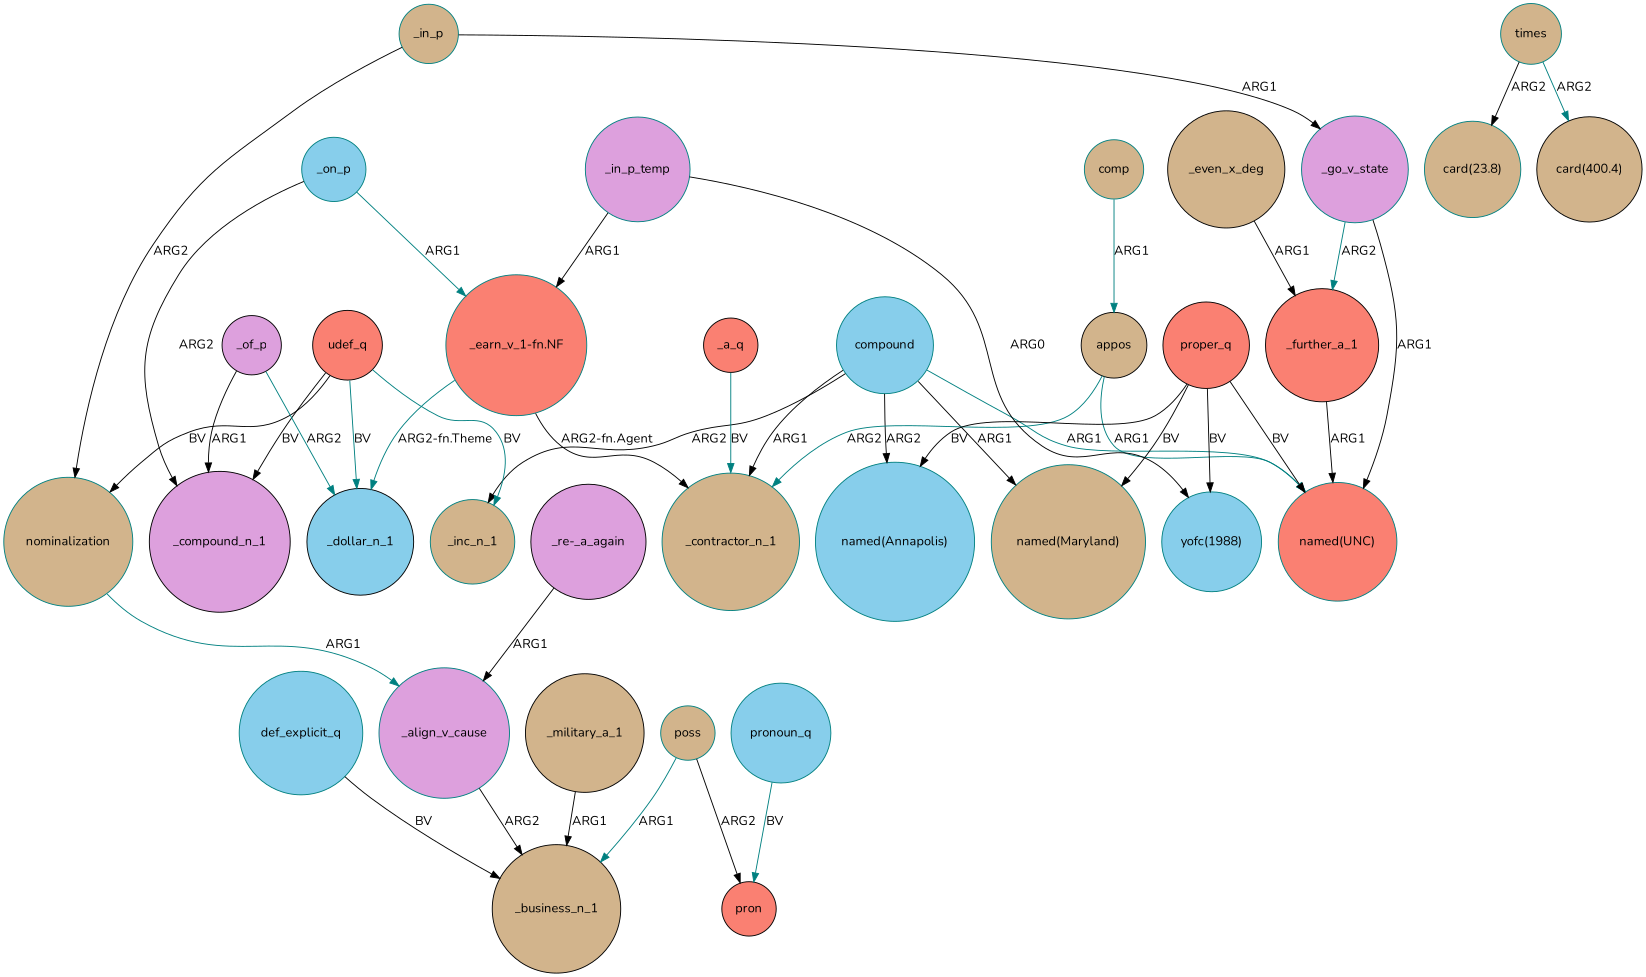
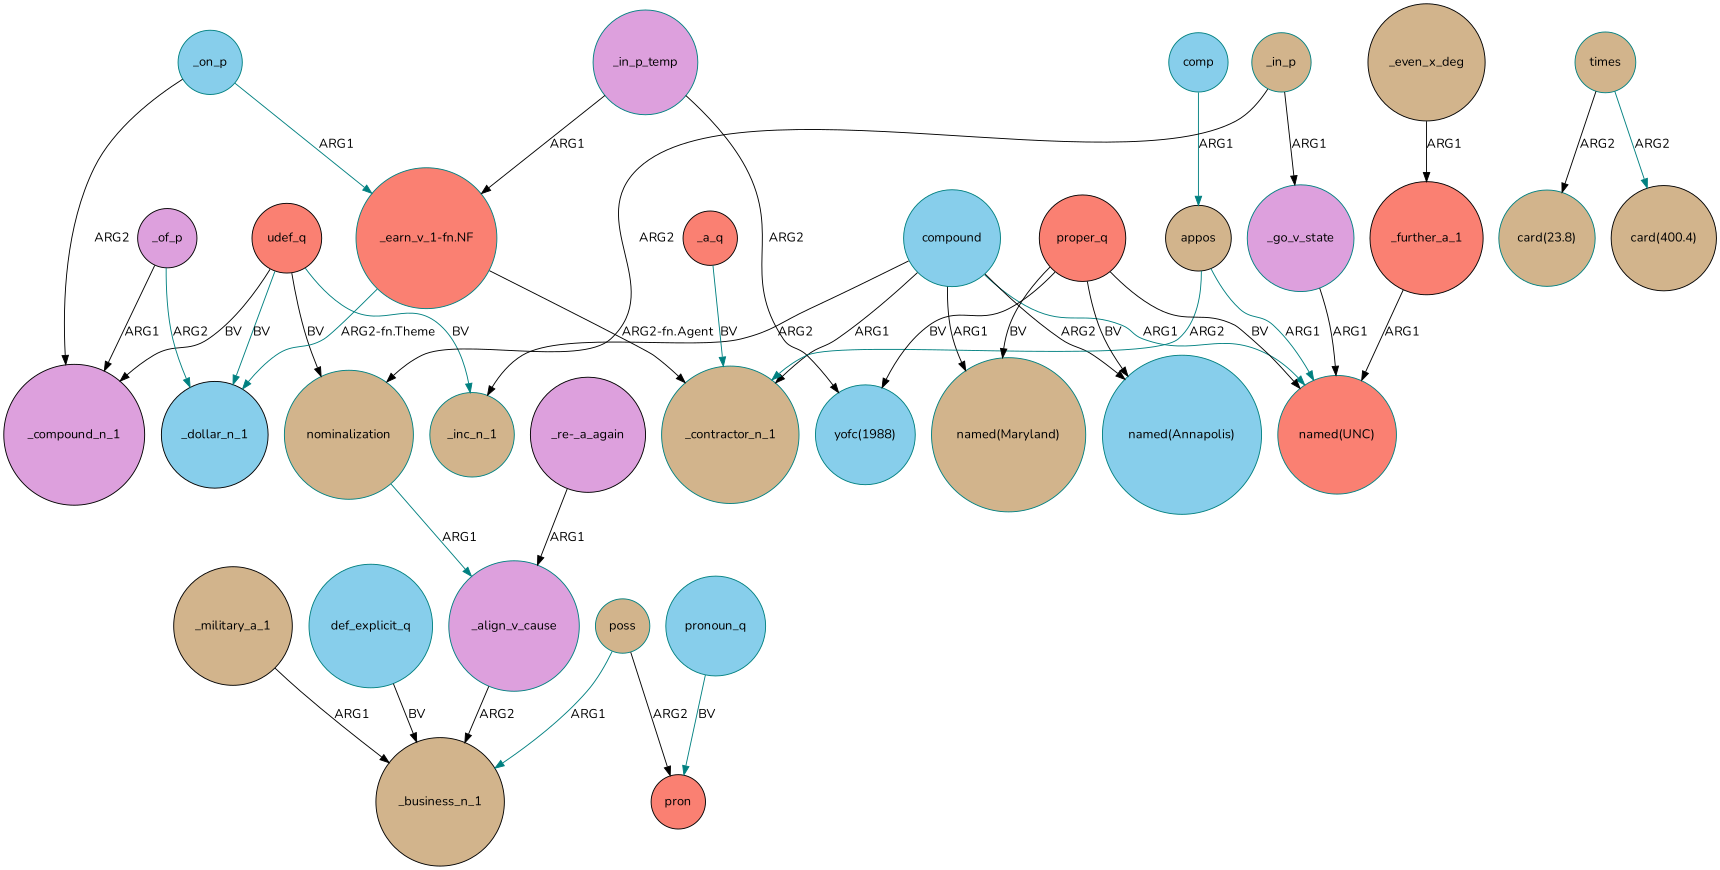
(1114, 169) -> (1198, 62)
(1340, 251) -> none
(1028, 345) -> (786, 238)
